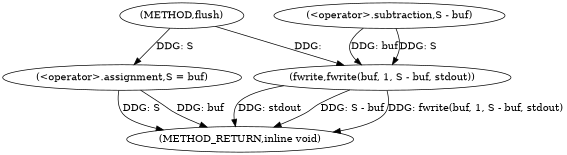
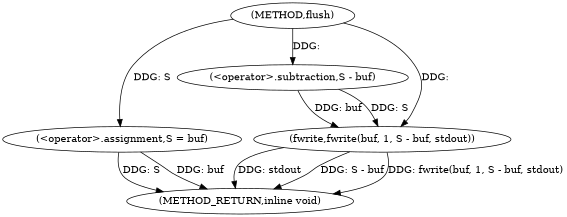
none -> (293, 43)
